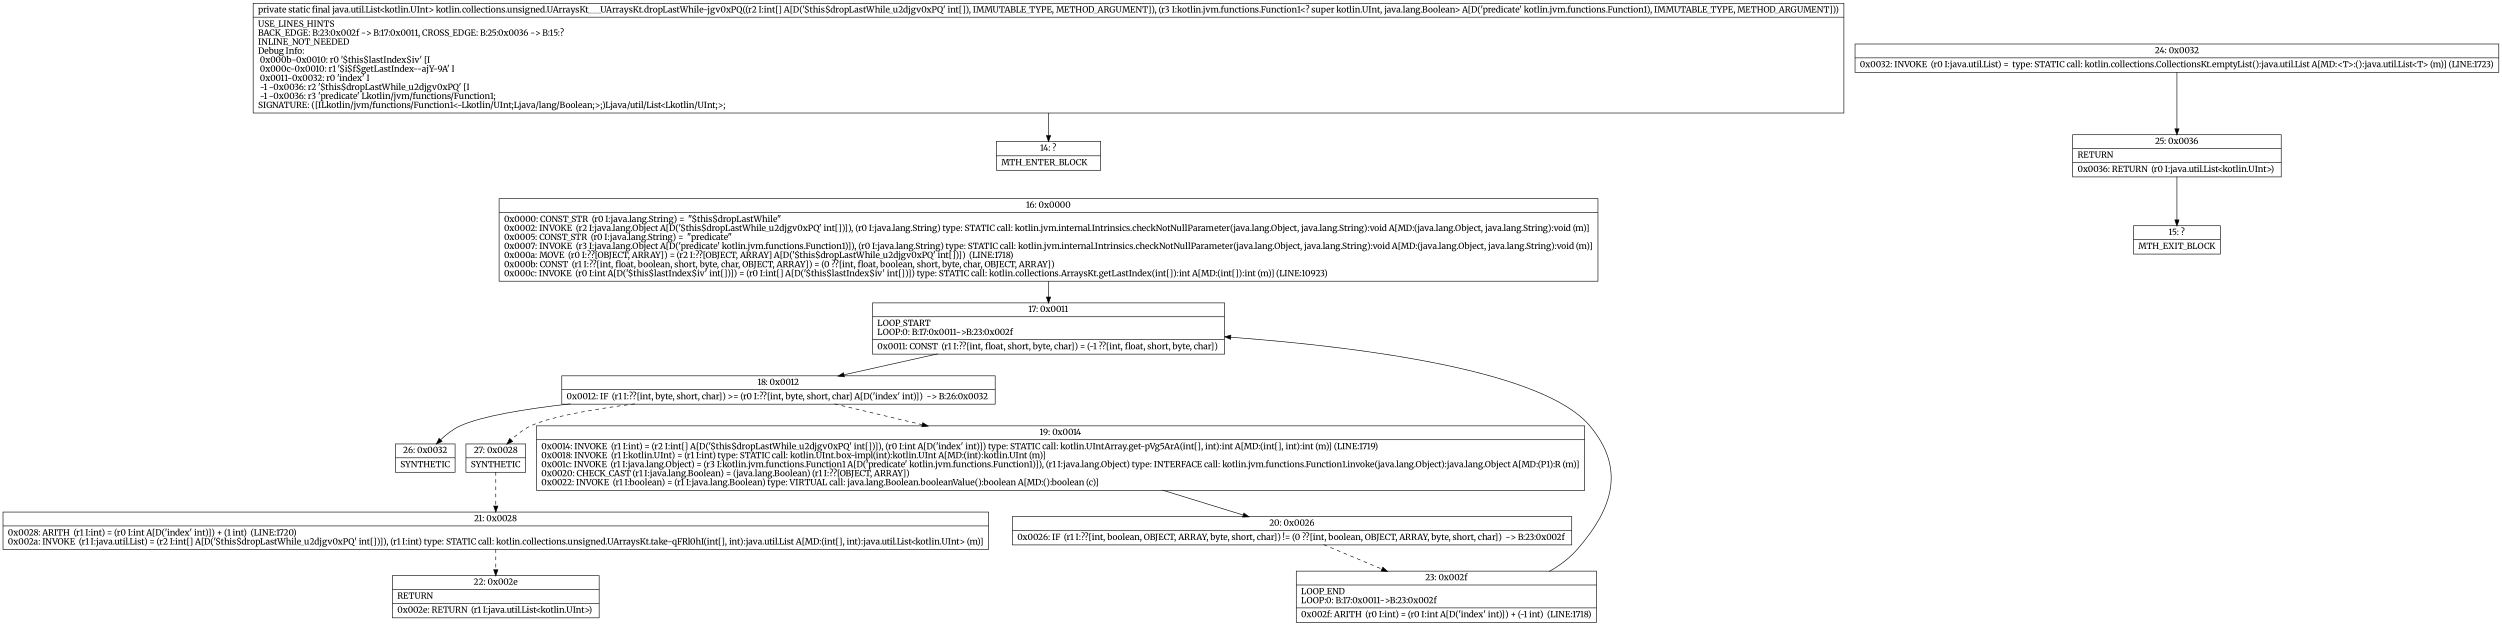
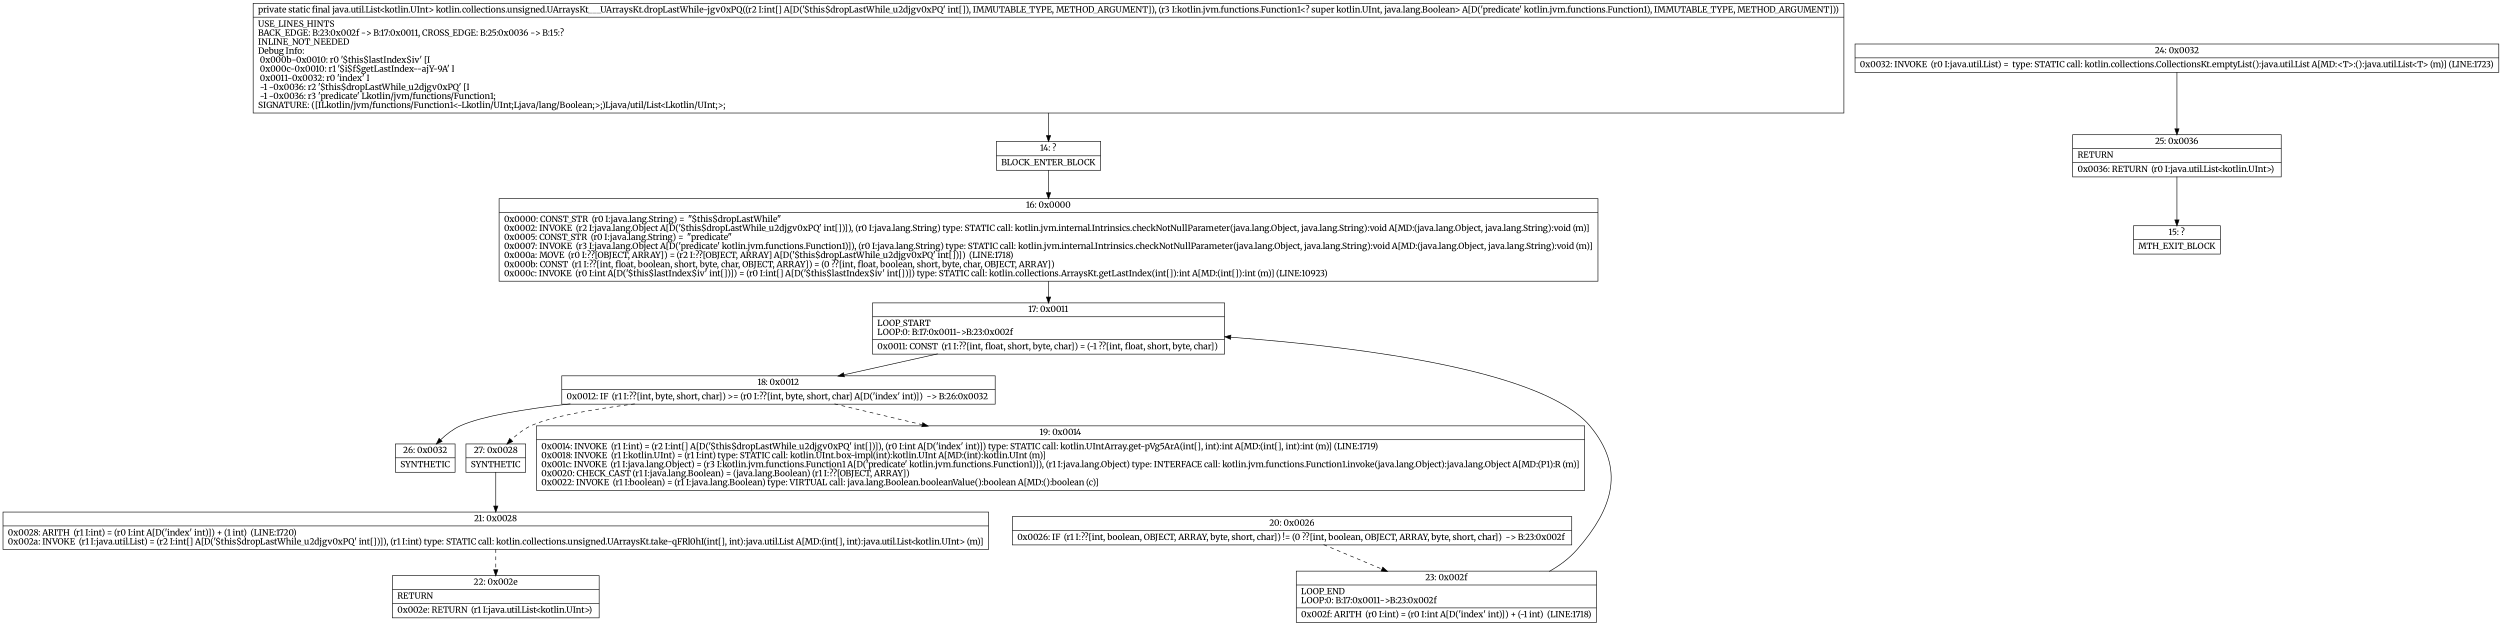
(1044, 163) -> (1049, 163)
none -> (1049, 181)
(496, 489) -> (496, 489)
(1203, 503) -> none
